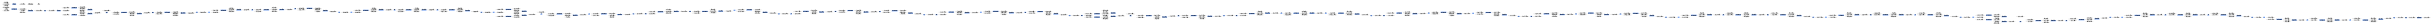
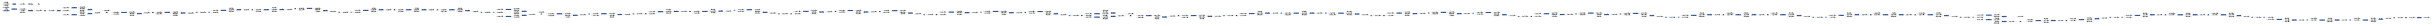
(6, 11) -> (6, 11)
